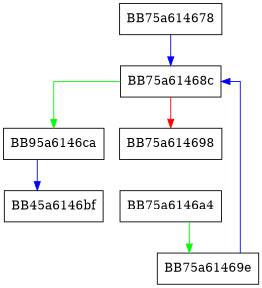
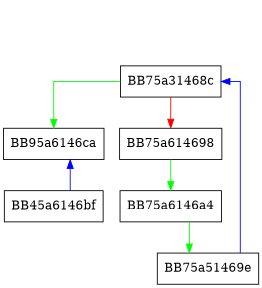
(171, 19) -> none
(171, 81) -> (171, 81)
(37, 171) -> (70, 180)
none -> (171, 171)
(208, 269) -> (208, 269)
